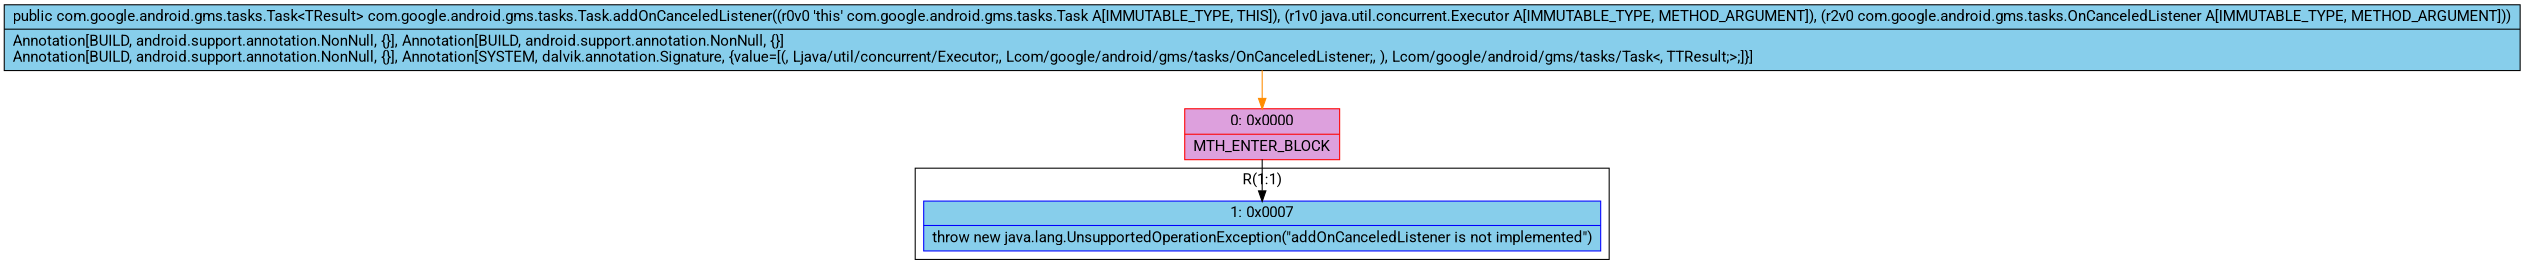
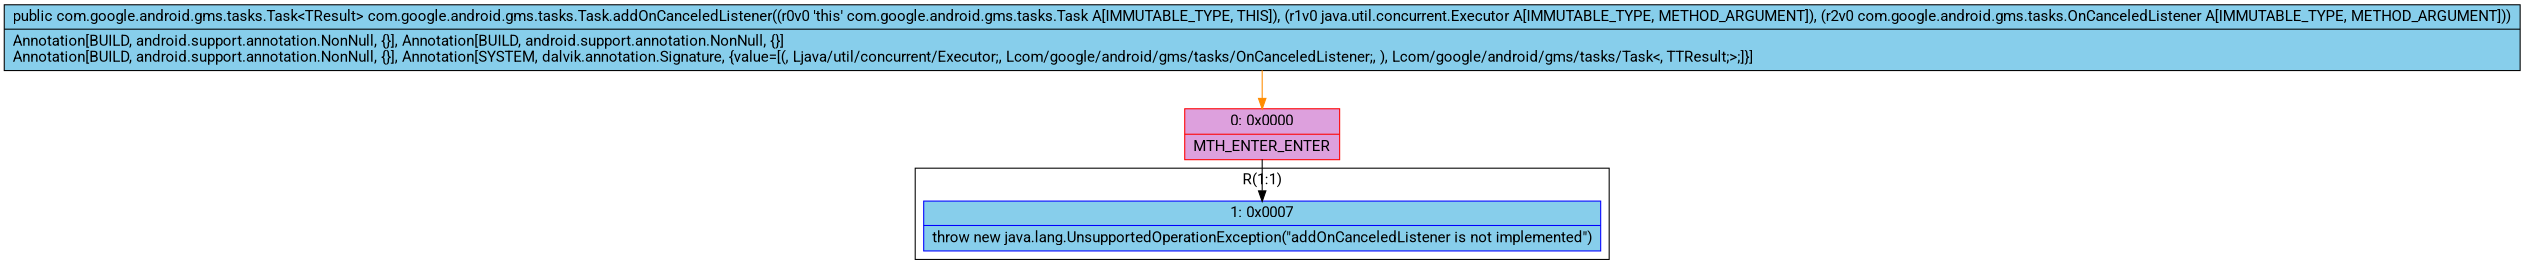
(1262, 146) -> (1262, 146)
